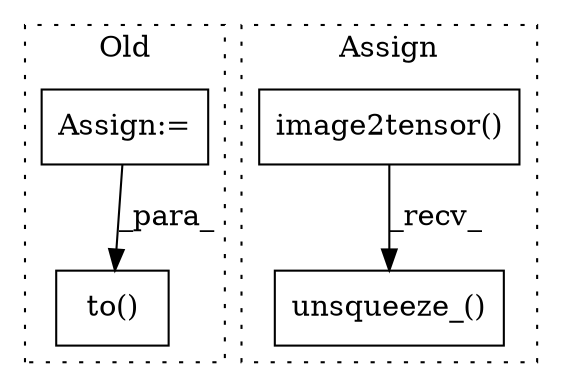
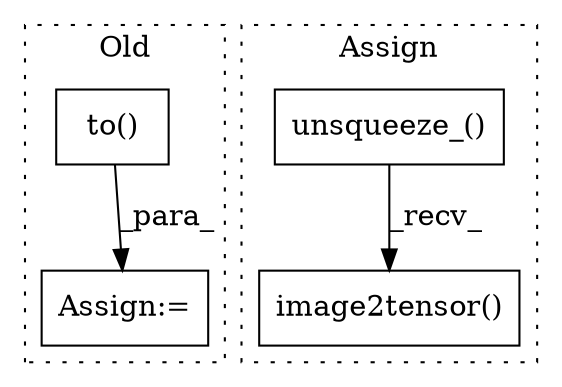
(119, 207) -> (118, 207)
(389, 207) -> (389, 207)
